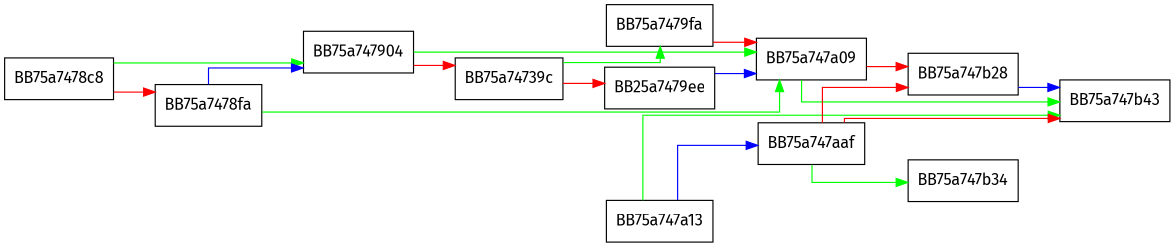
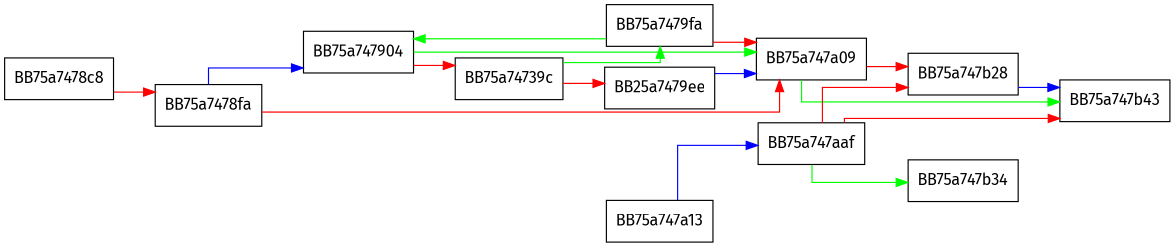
(203, 63) -> (516, 39)
(531, 112) -> (531, 112)
(803, 115) -> none
